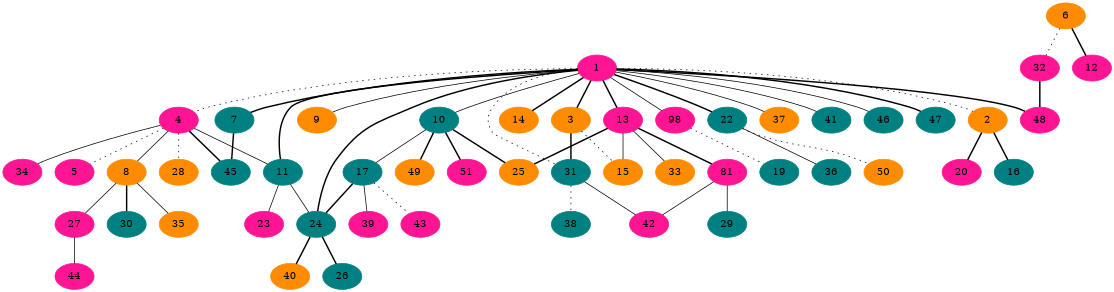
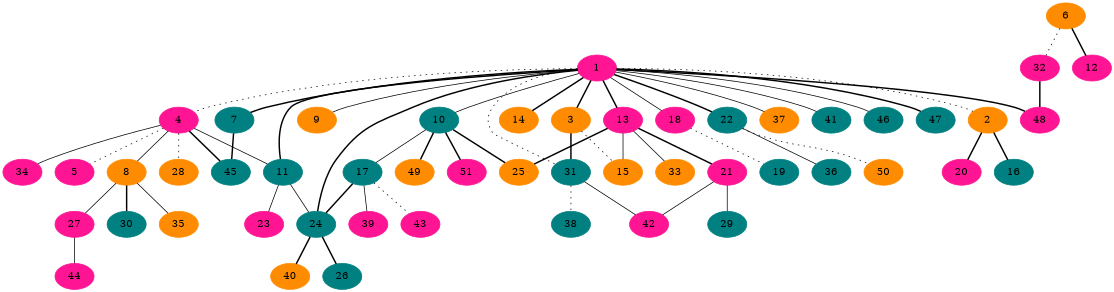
(675, 120) -> (675, 120)
(727, 172) -> (727, 172)
